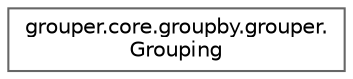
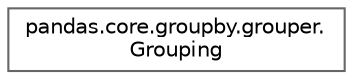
(177, 40) -> (177, 40)
